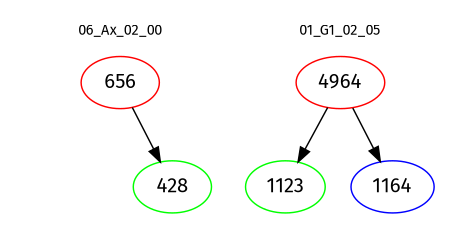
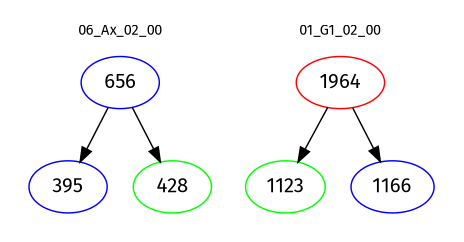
(340, 31) -> (340, 31)
(120, 83) -> (120, 83)
(340, 83) -> (340, 83)
none -> (68, 187)
(393, 187) -> (393, 187)
